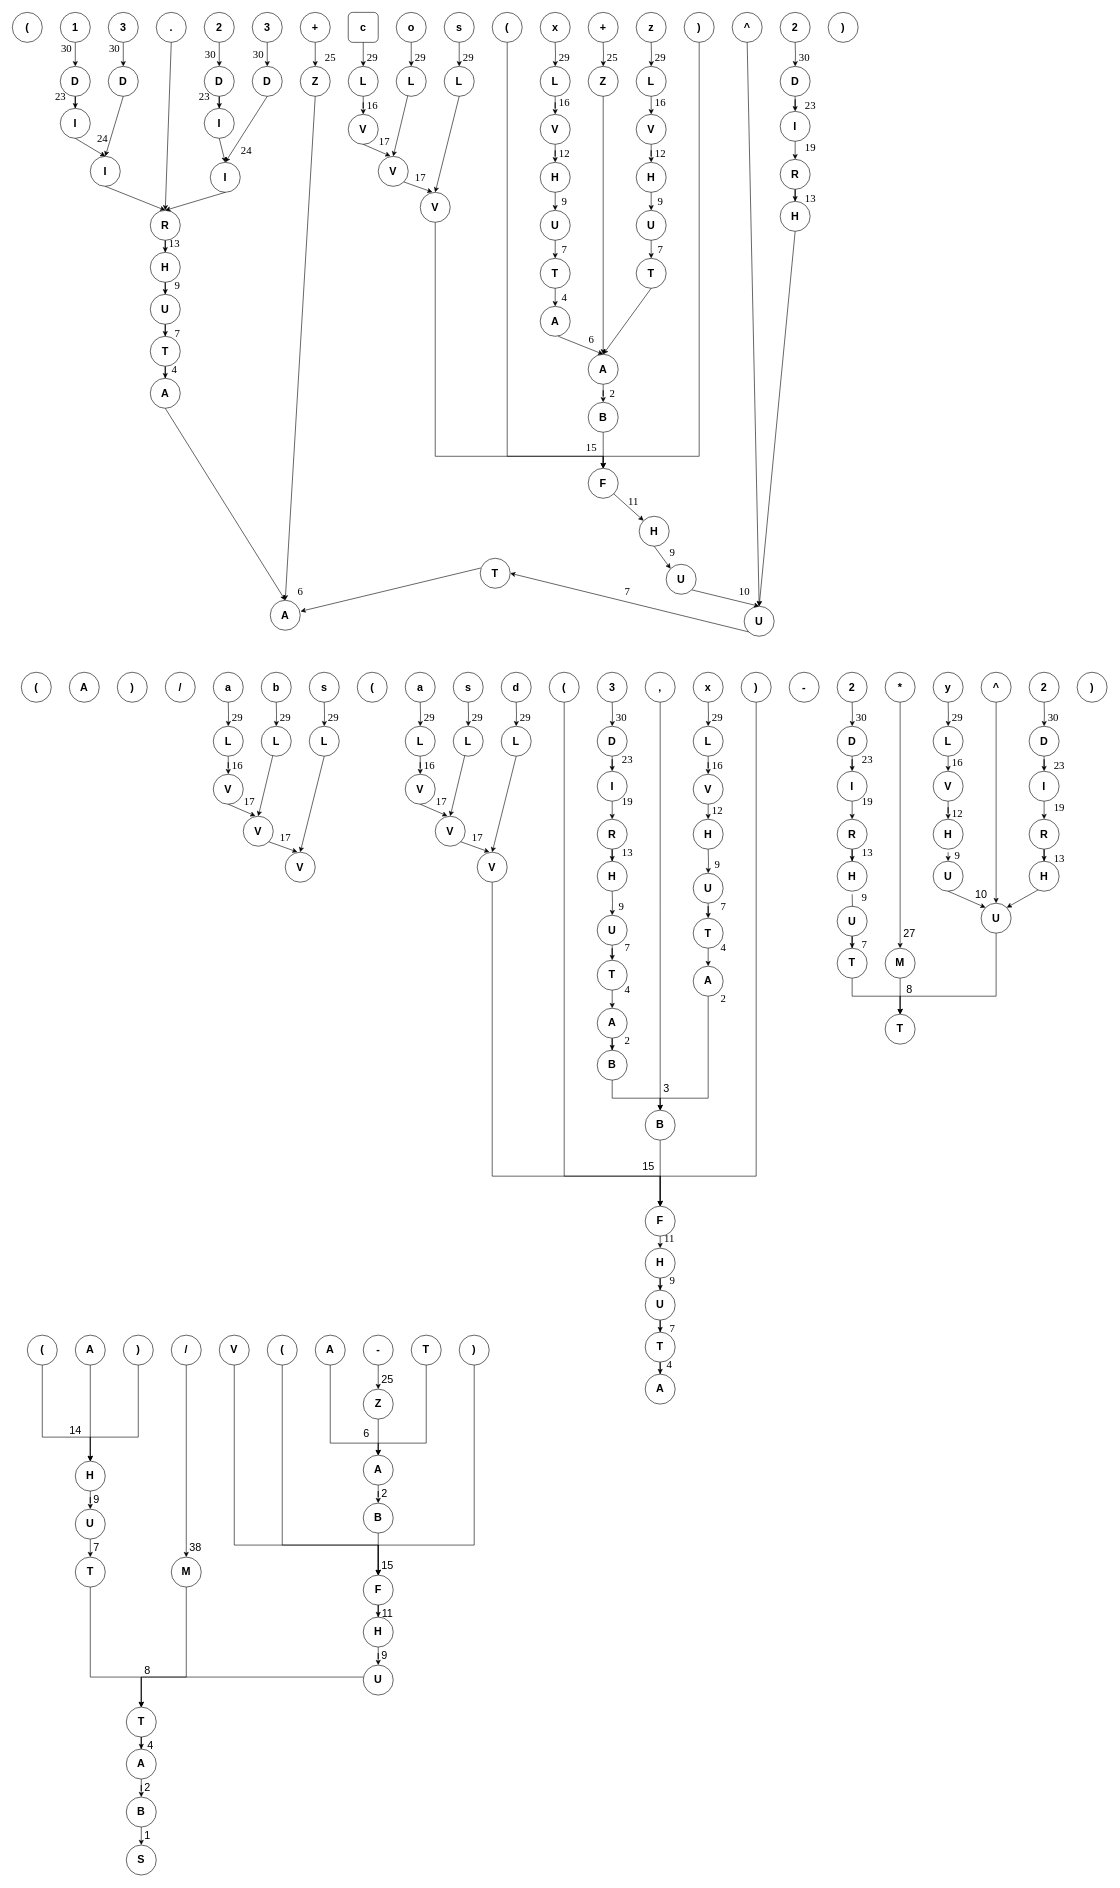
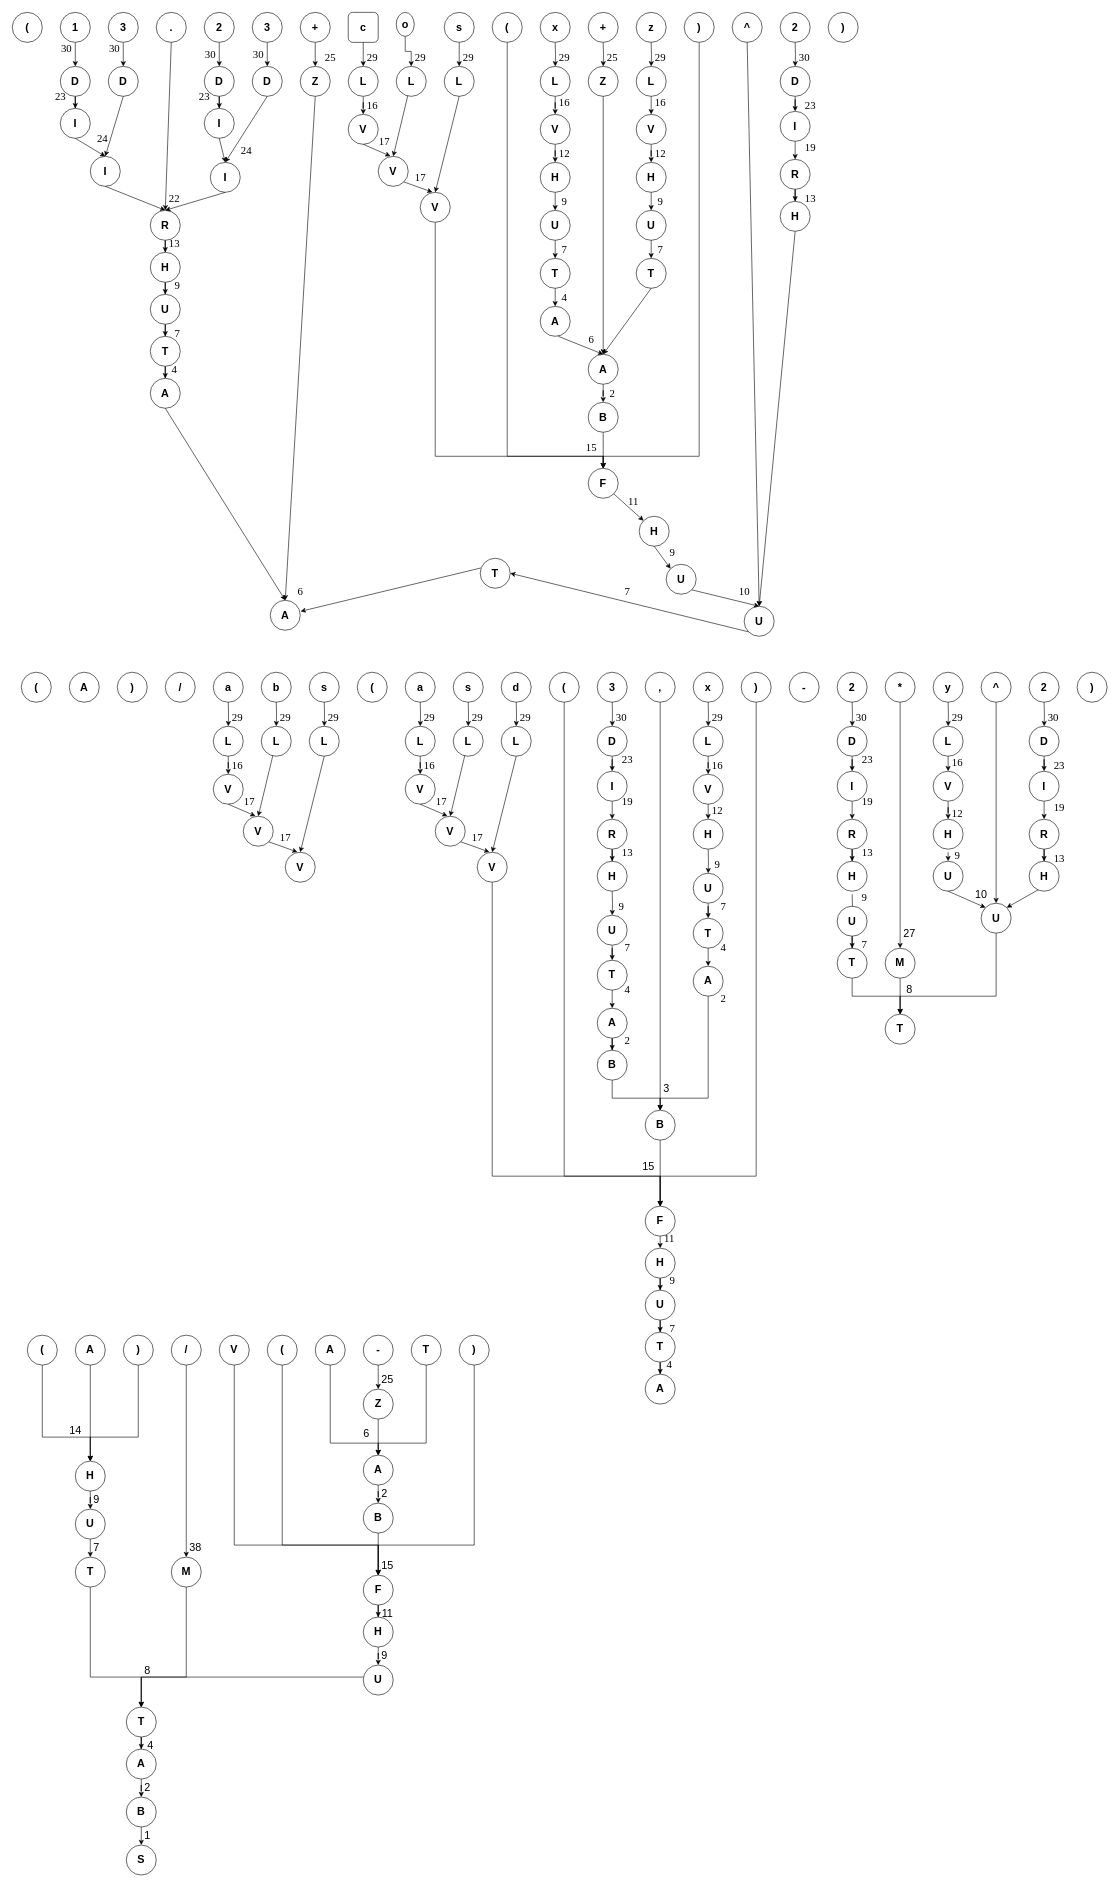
(411, 27) -> (405, 24)
none -> (174, 198)
